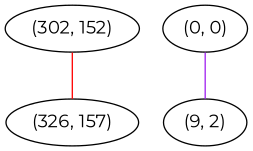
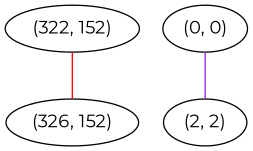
(72, 29) -> (72, 29)
(72, 122) -> (72, 122)
(205, 122) -> (205, 122)
